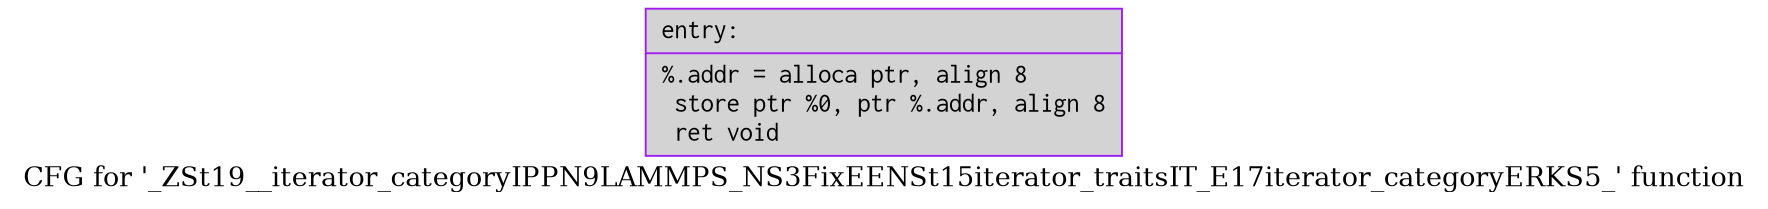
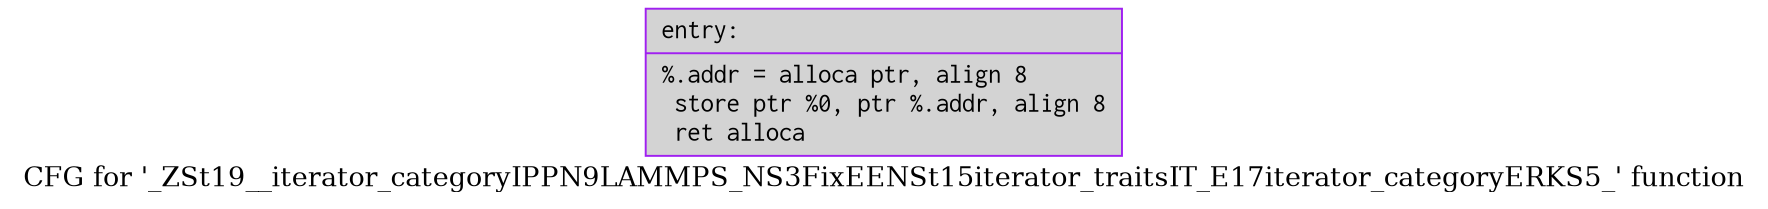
(720, 133) -> (734, 133)
